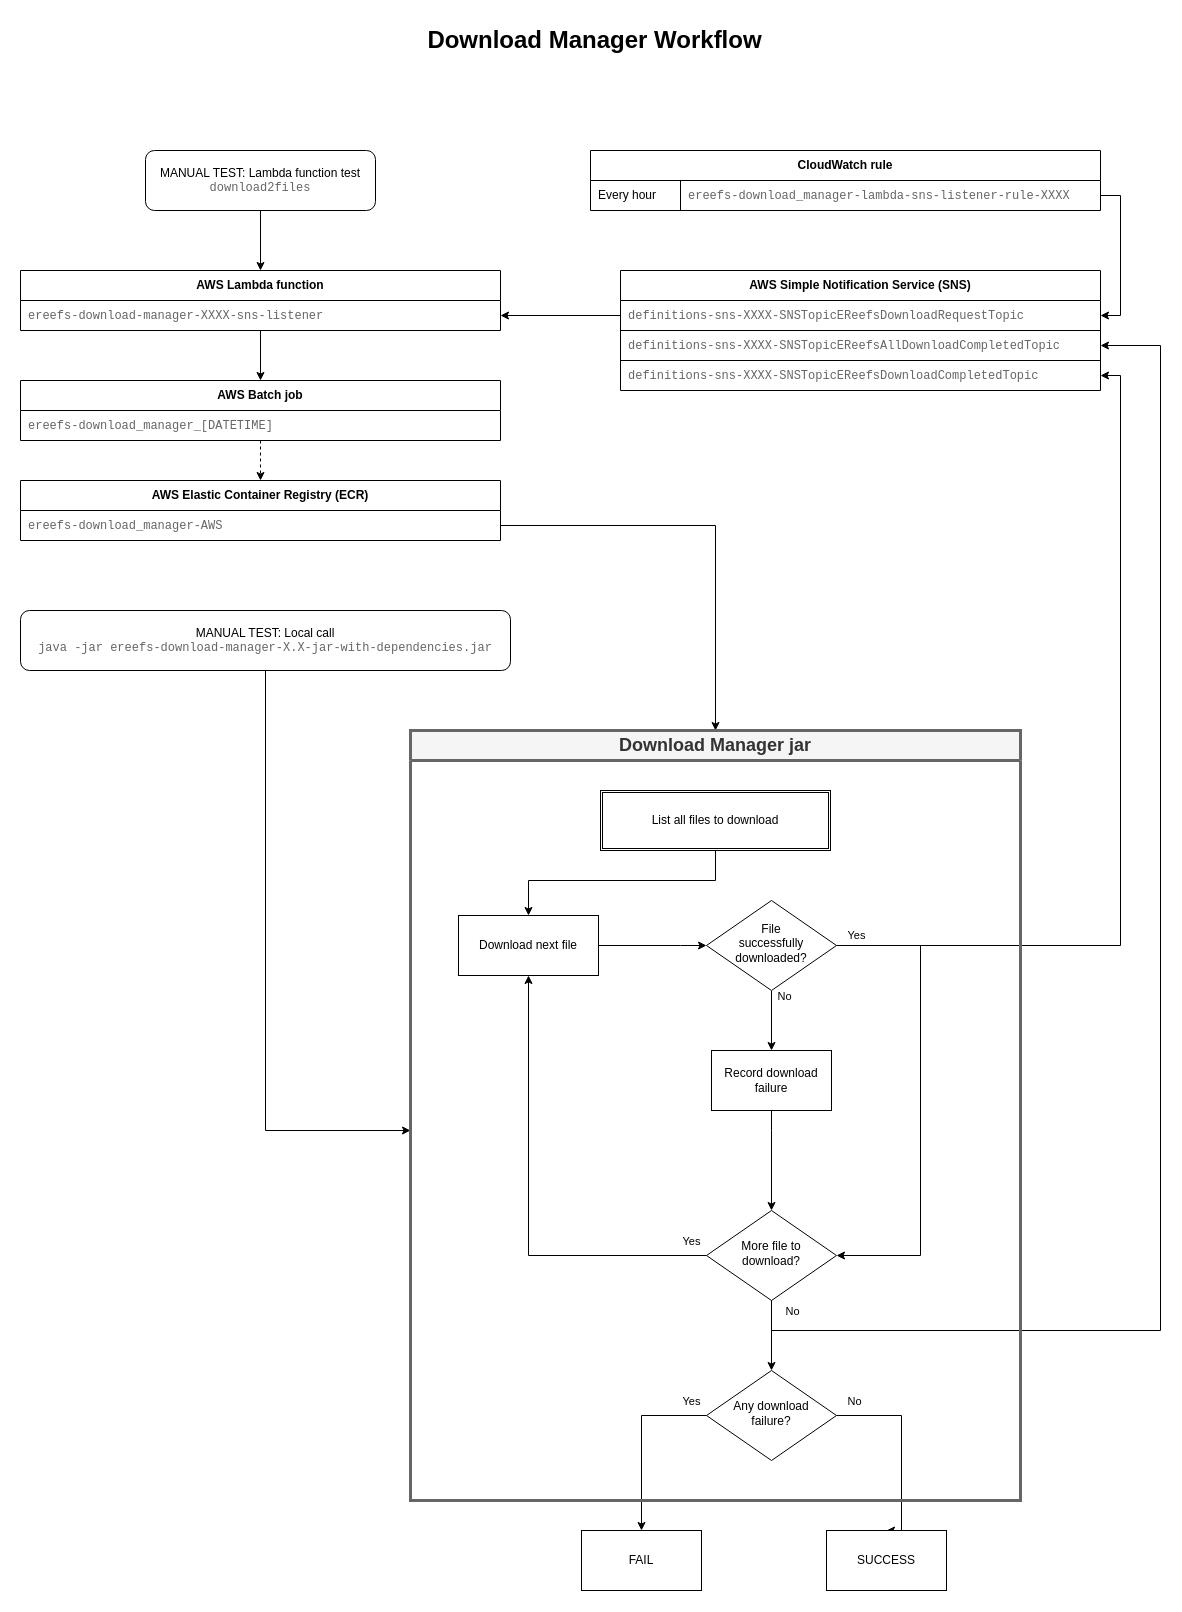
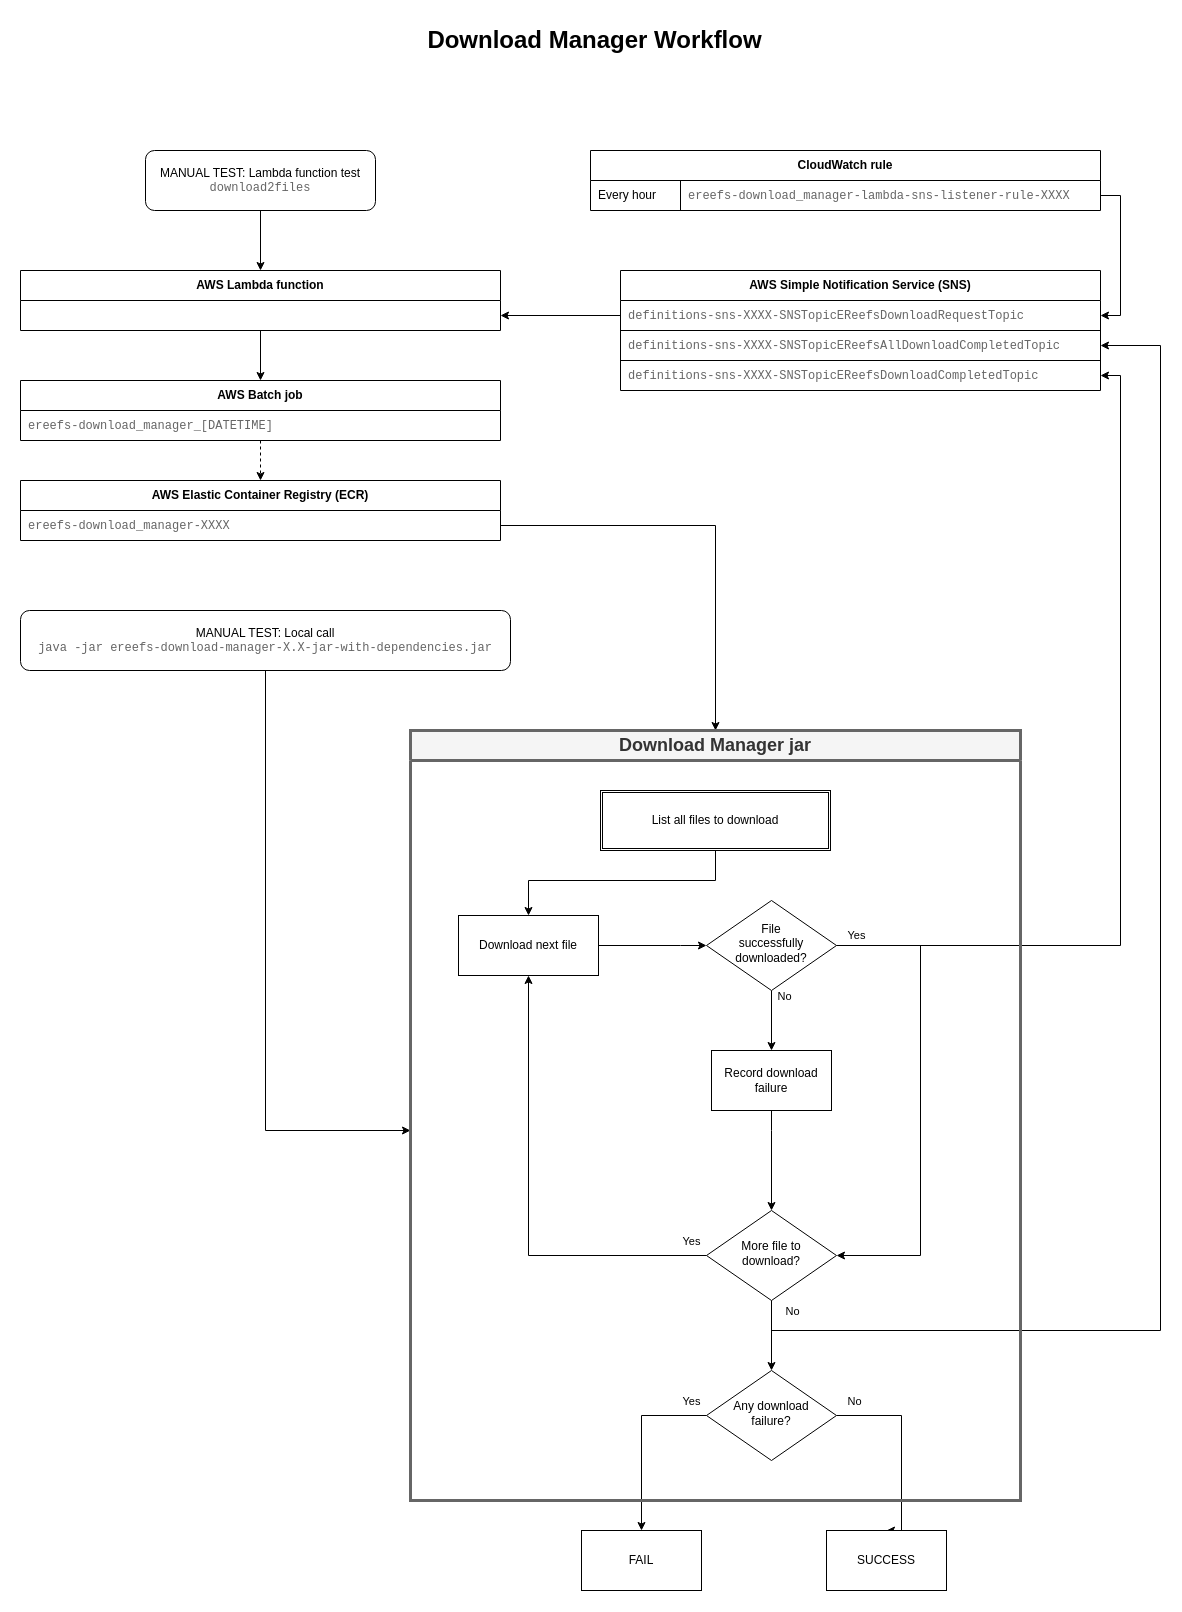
(261, 316) -> none
(118, 526) -> (121, 526)
